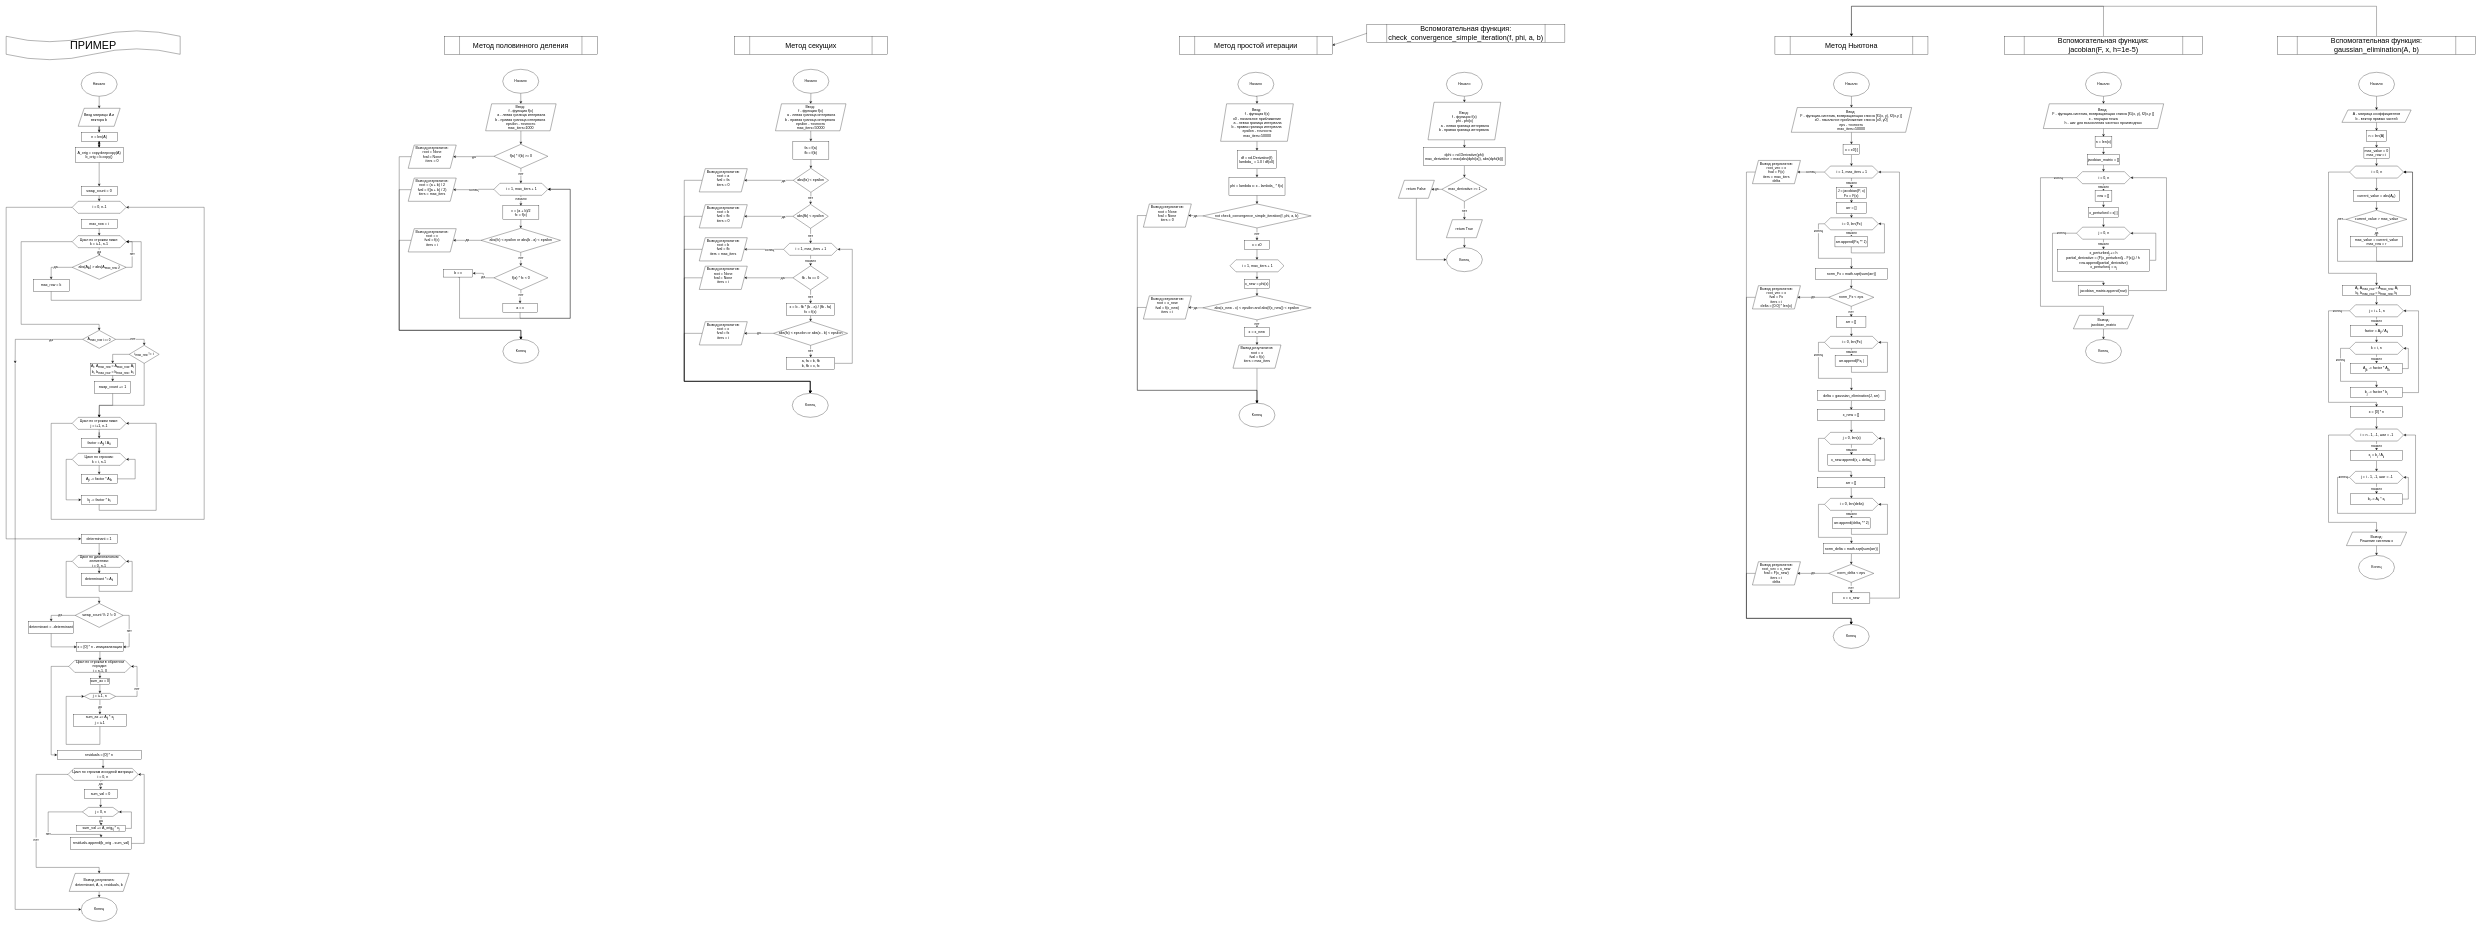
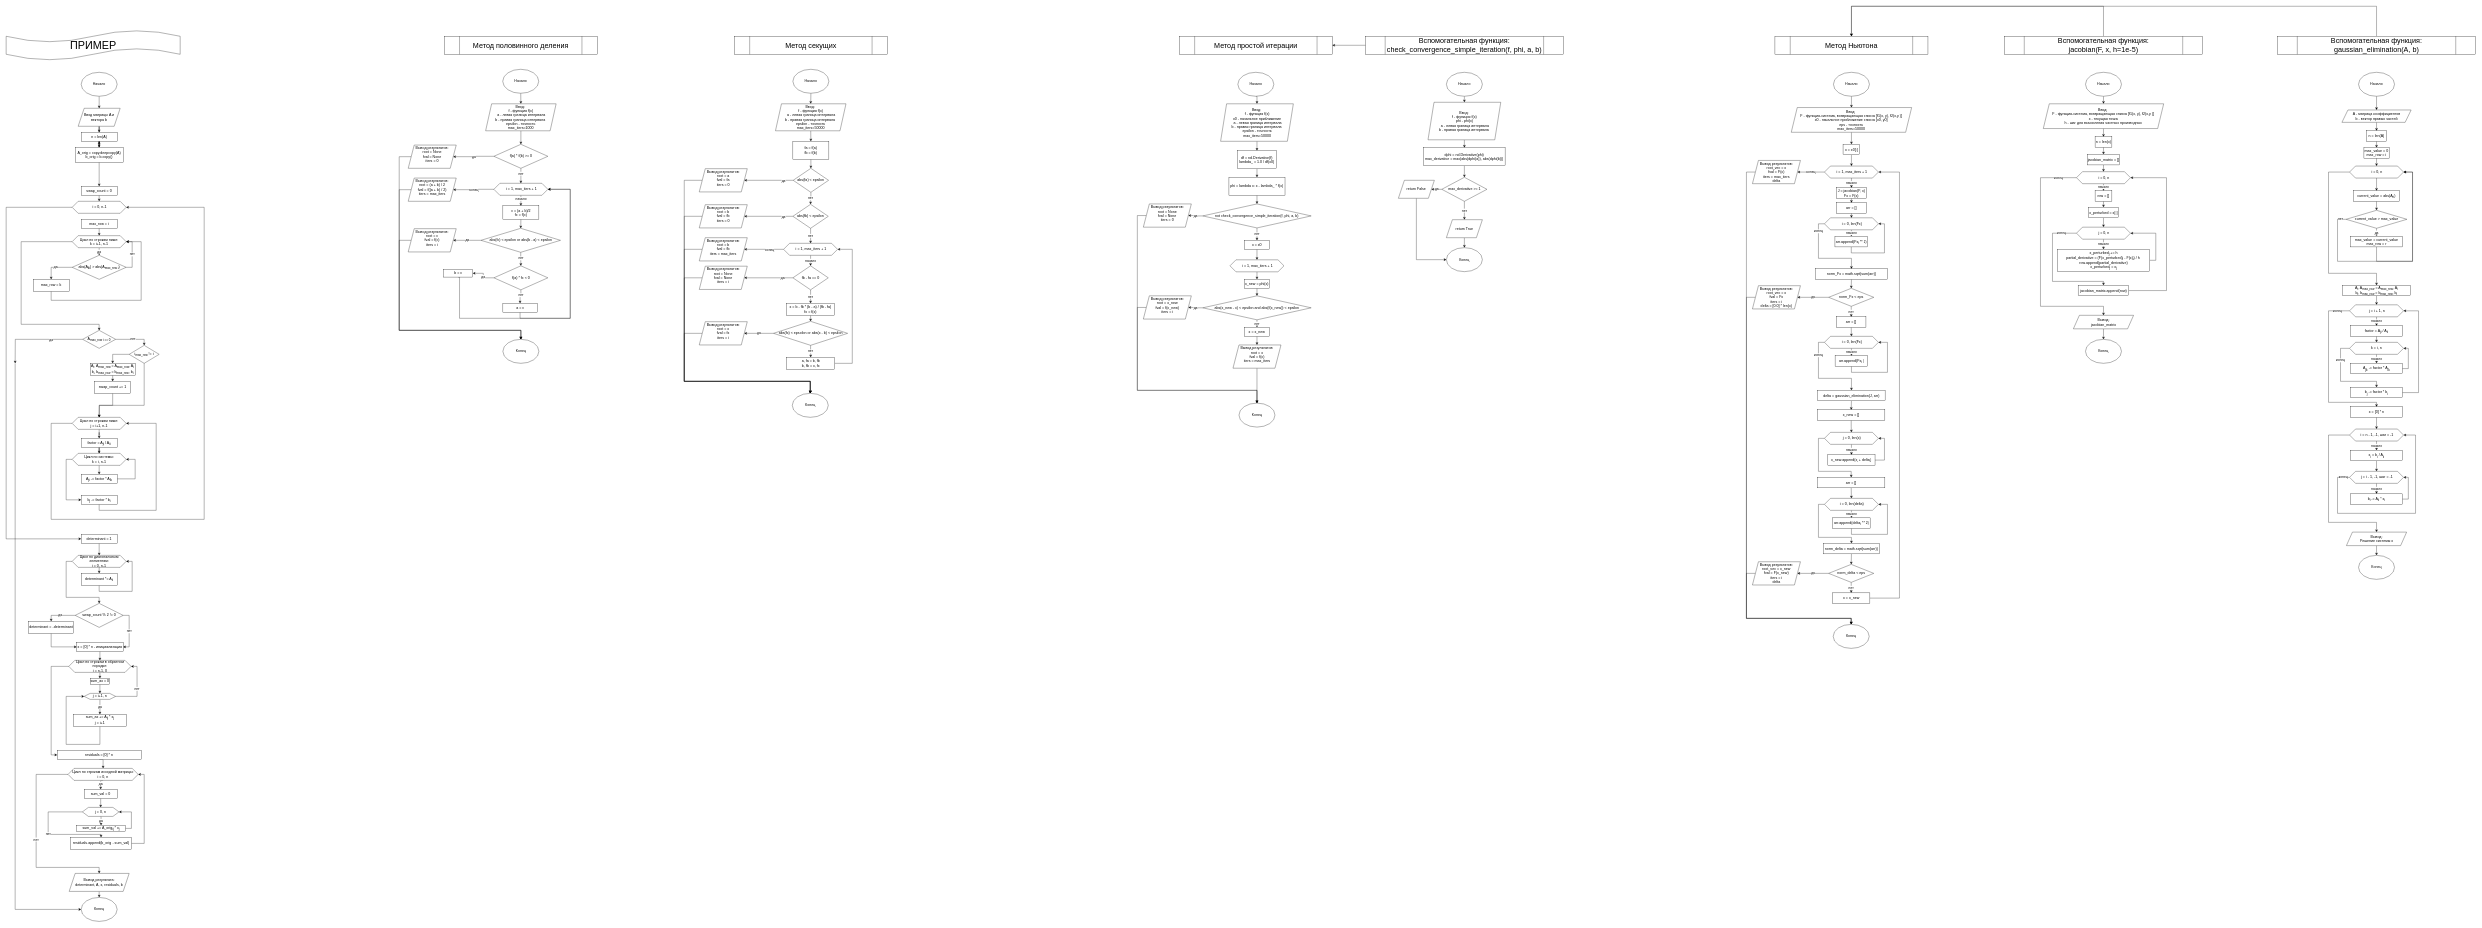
(1466, 33) -> (1464, 45)
(99, 459) -> (99, 459)
